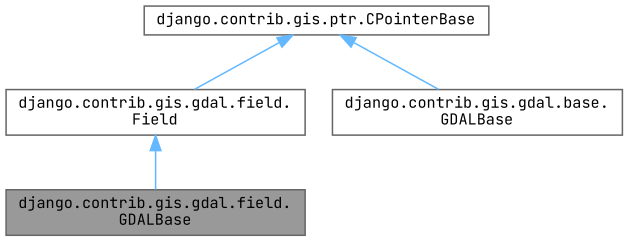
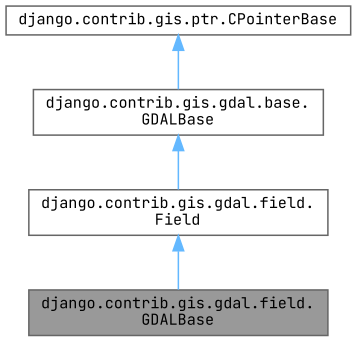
(237, 66) -> (178, 170)
